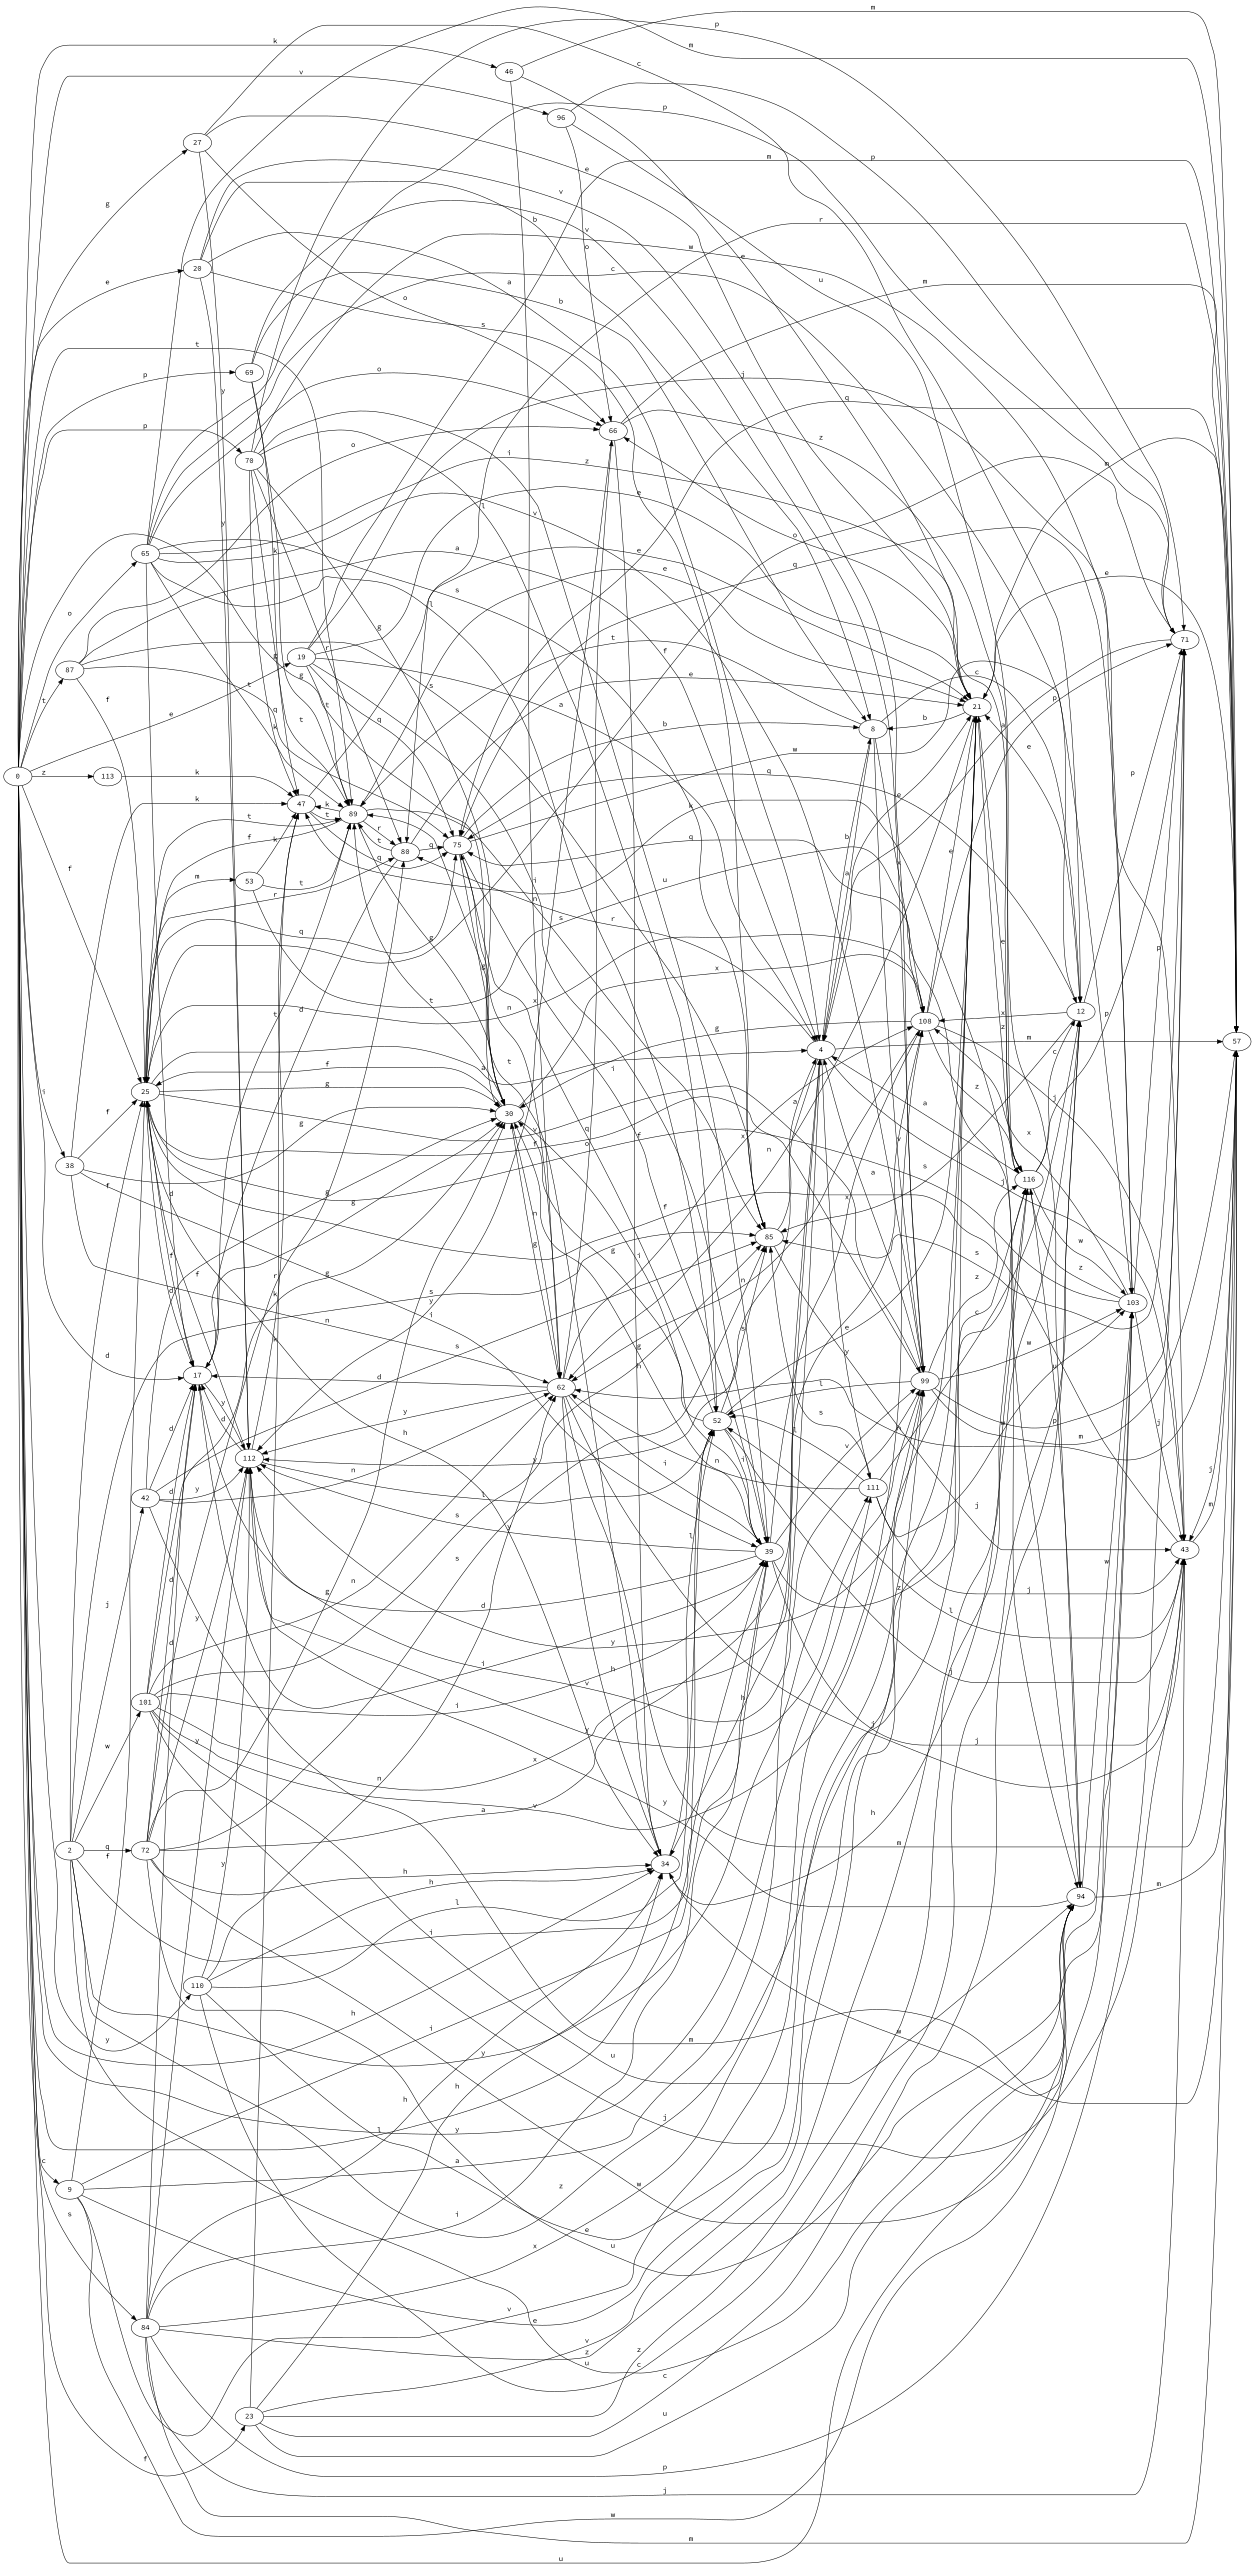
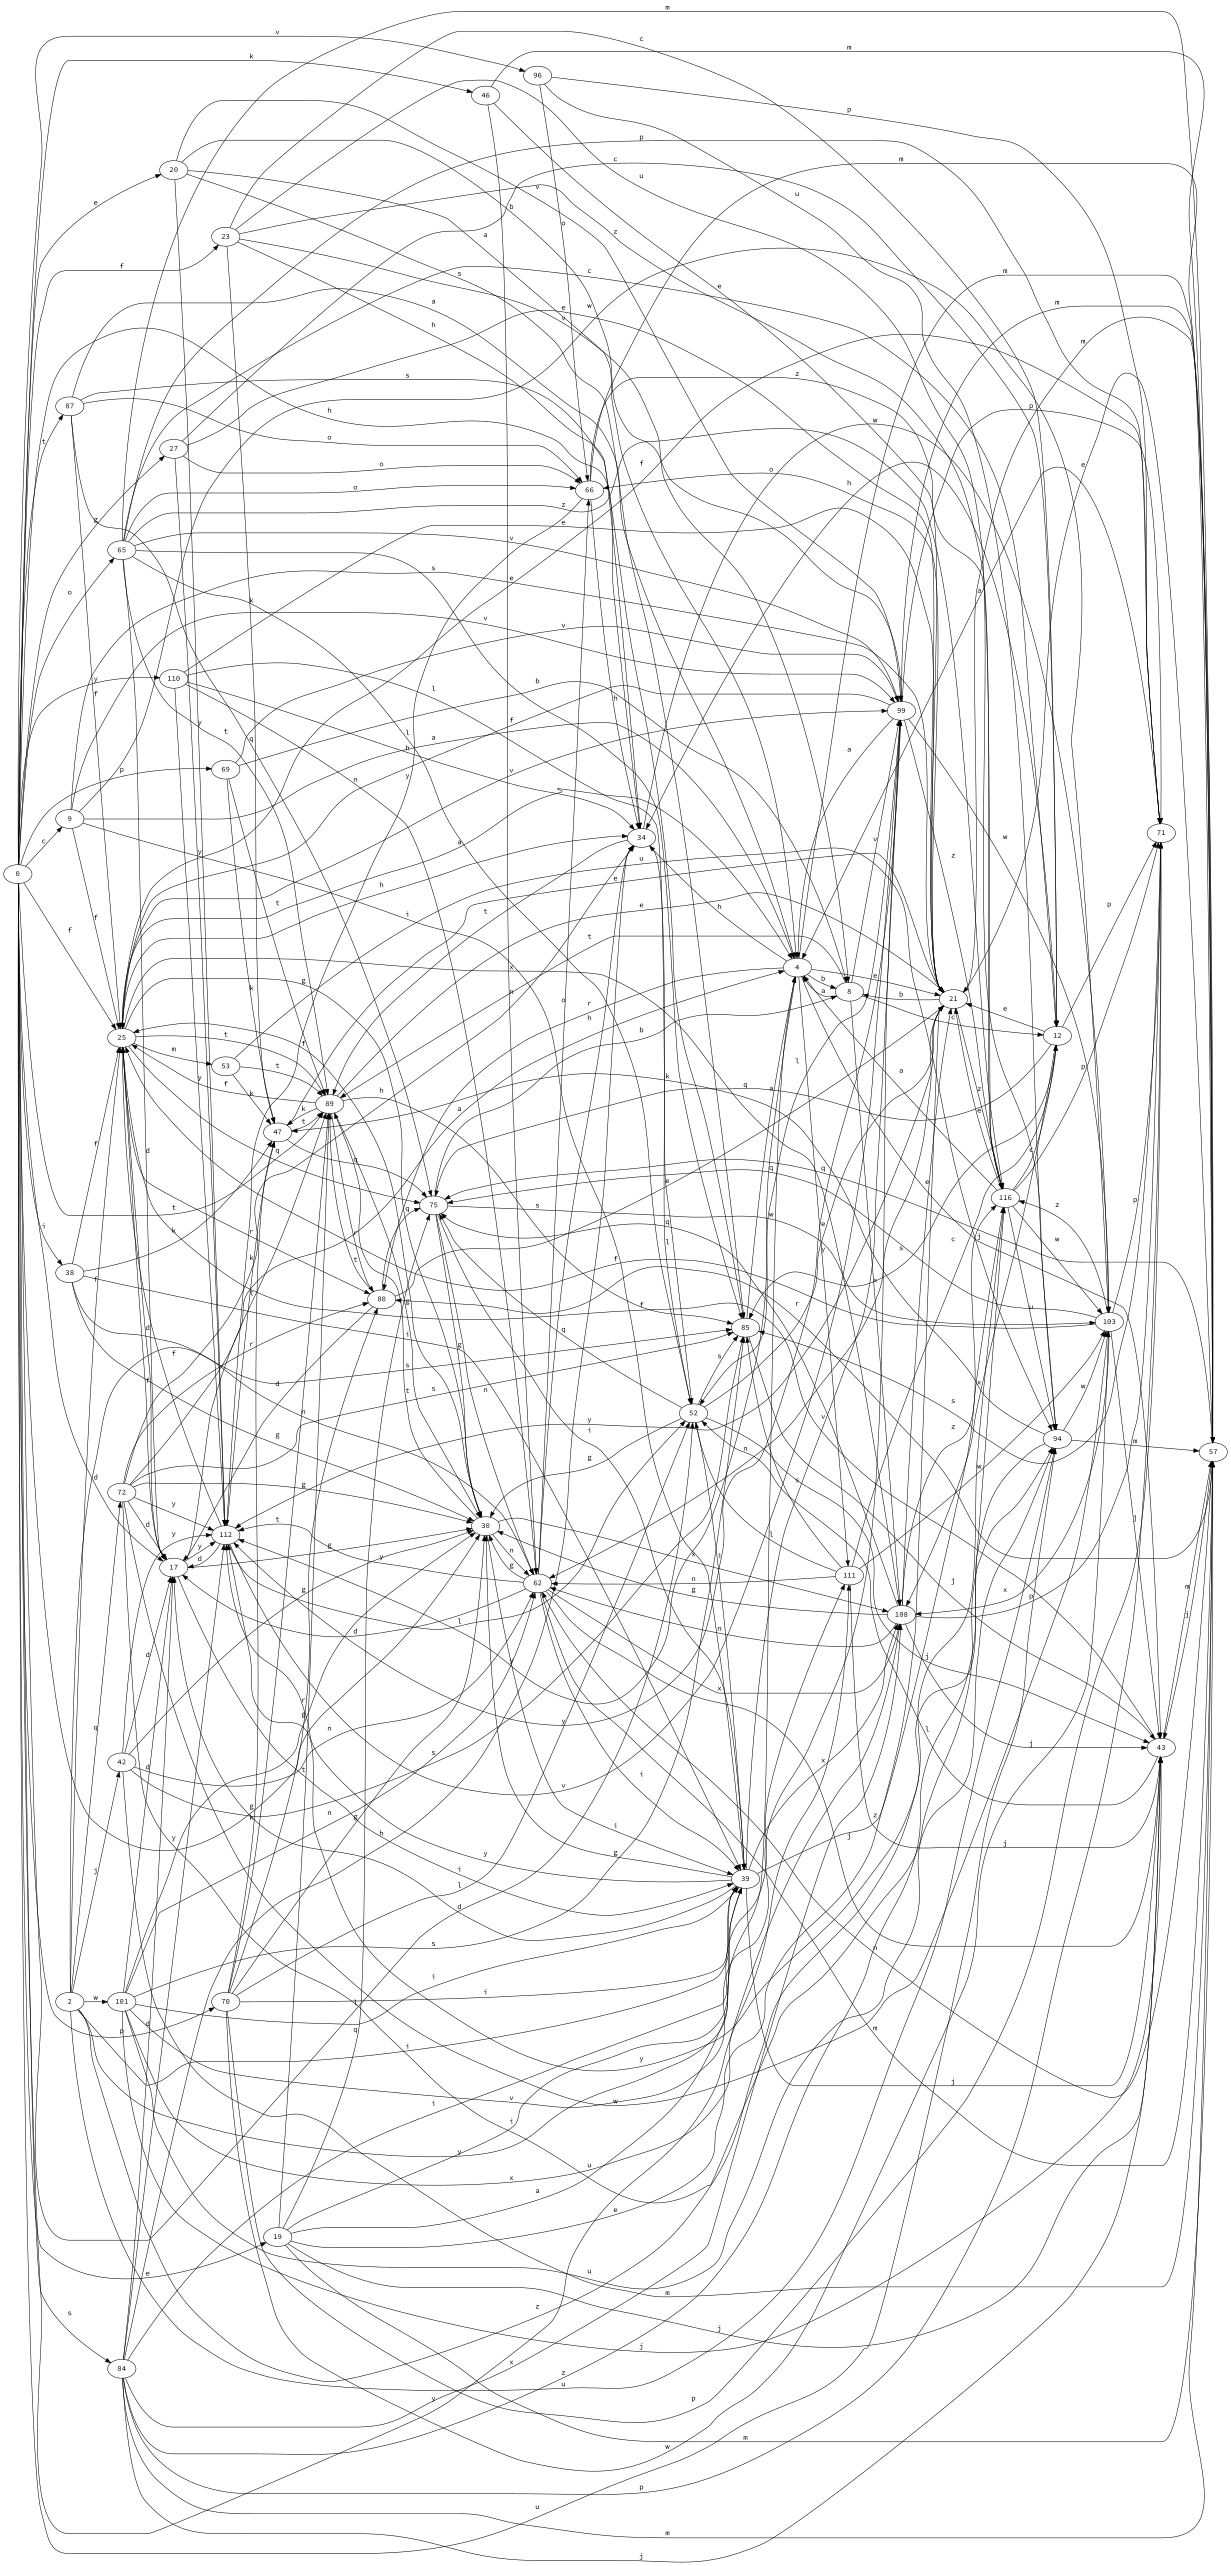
(301, 675) -> (278, 903)
(108, 776) -> none
(906, 2062) -> none
